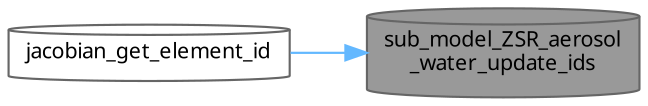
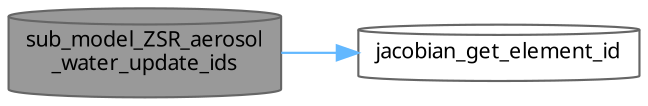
(318, 53) -> (309, 53)
